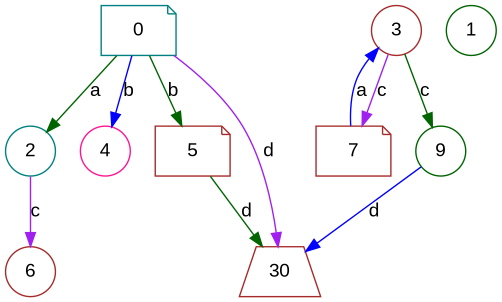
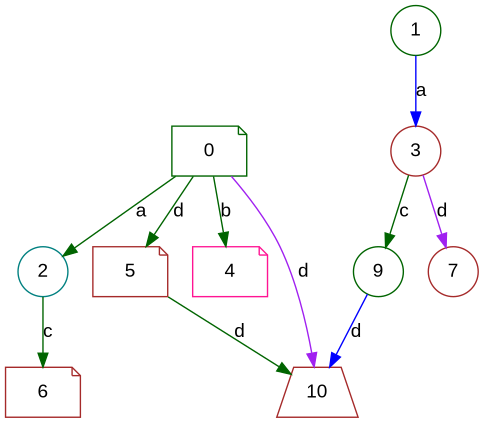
(139, 30) -> (209, 151)
(124, 84) -> (218, 204)
(353, 90) -> (416, 84)
(173, 91) -> (179, 211)
(382, 91) -> (442, 211)
(105, 151) -> (230, 272)
(353, 151) -> (453, 272)
(30, 204) -> (43, 325)
(30, 272) -> (43, 392)
(280, 272) -> (317, 392)
